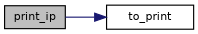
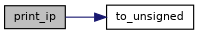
(150, 17) -> (150, 17)
